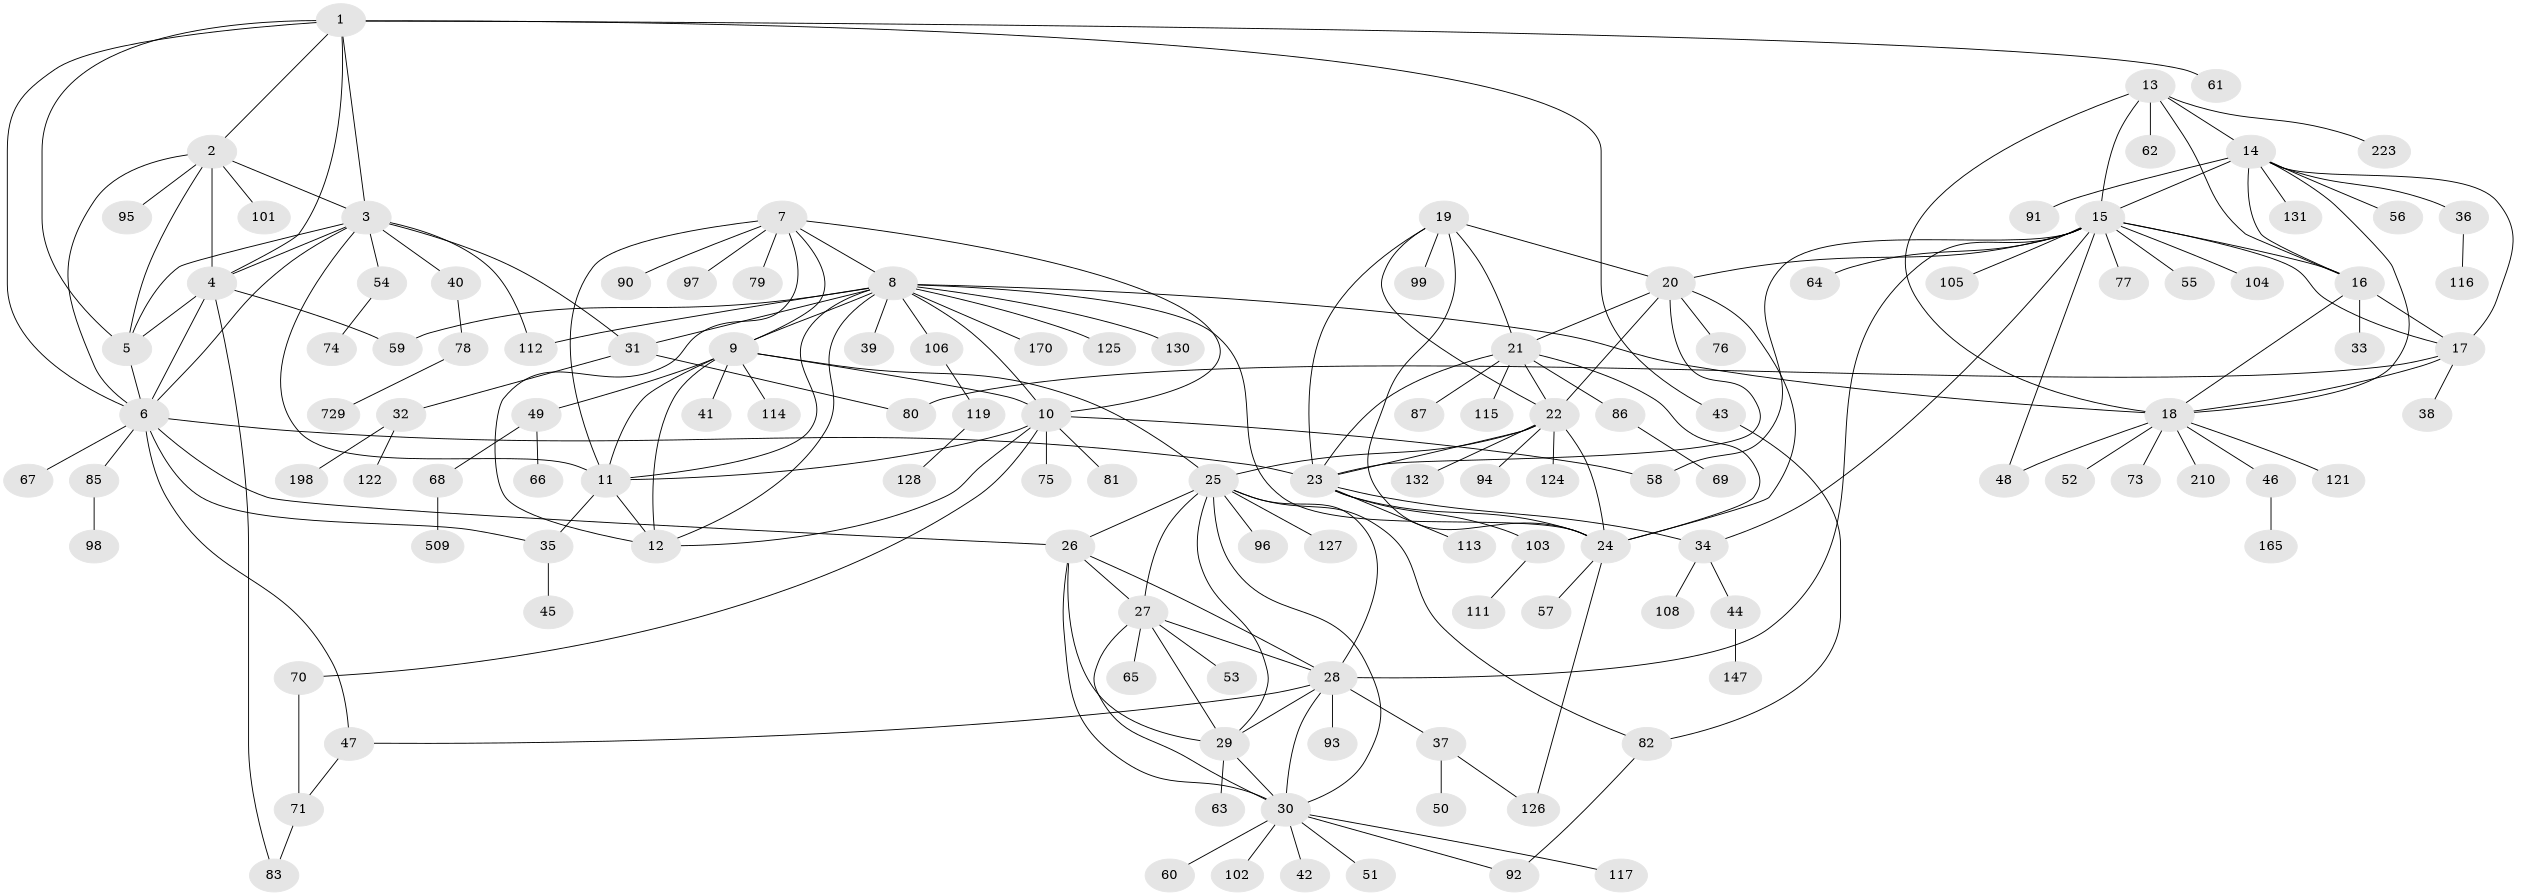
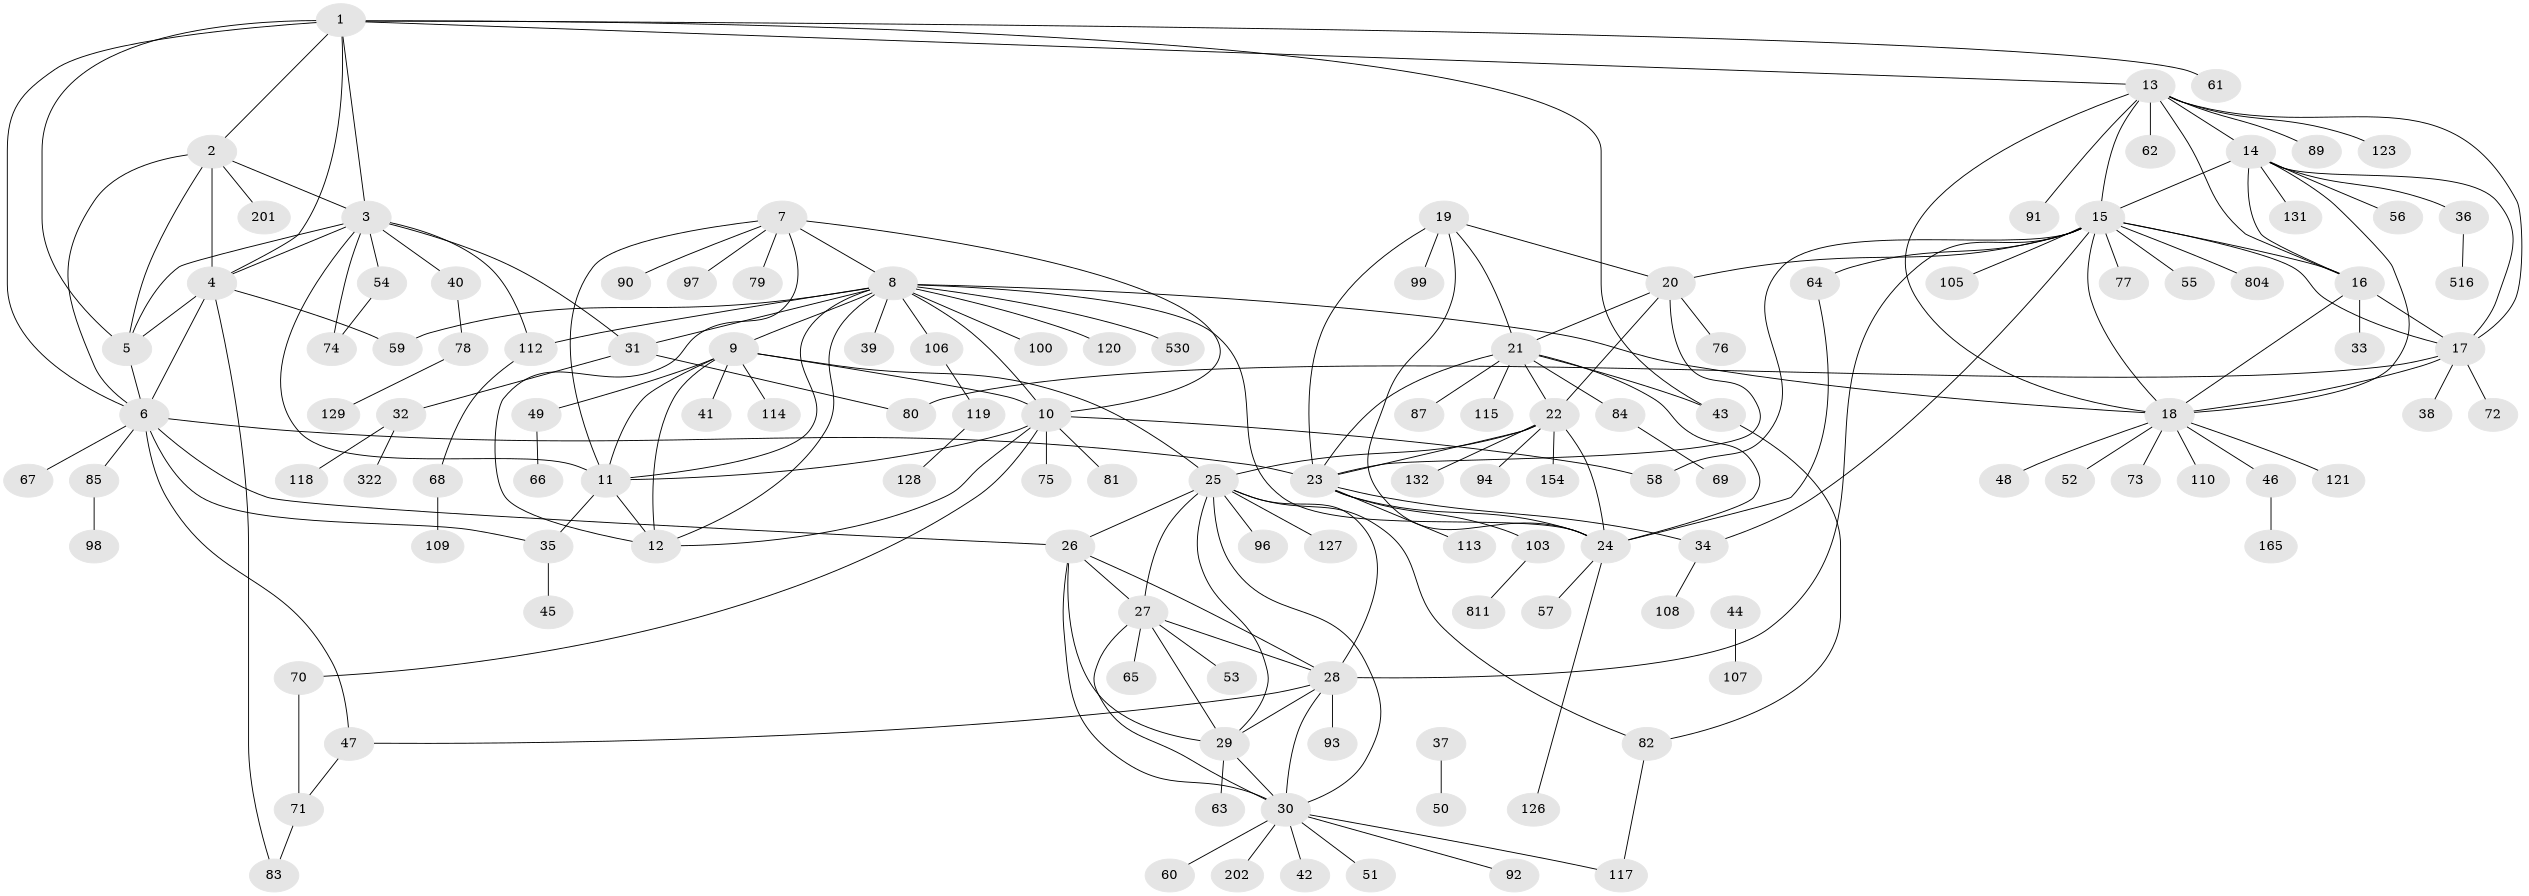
none -> (1334, 56)
none -> (2434, 127)
none -> (2317, 152)
(2384, 152) -> (2384, 152)
(2140, 180) -> (2090, 150)
(127, 218) -> none
(264, 218) -> (264, 218)
(2257, 283) -> (2257, 283)
(2462, 283) -> (2462, 283)
(824, 289) -> none
(244, 304) -> (345, 282)
(1419, 333) -> none
(1041, 349) -> (1041, 349)
(1109, 349) -> (1109, 349)
(1178, 349) -> (1178, 349)
(2052, 349) -> (2101, 325)
none -> (1637, 383)
(334, 415) -> (334, 415)
(1620, 415) -> (1620, 415)
none -> (2493, 415)
(487, 448) -> (468, 406)
(1793, 449) -> (1803, 482)
(302, 481) -> (302, 481)
(370, 481) -> (370, 481)
(1553, 481) -> (1553, 481)
(2203, 481) -> (2203, 481)
(438, 547) -> (438, 547)
(1719, 579) -> none
(1479, 612) -> (1479, 612)
(1735, 678) -> (1735, 678)
(1387, 711) -> none
(1487, 777) -> none
(1583, 812) -> (1634, 810)
(1237, 876) -> (1237, 876)
